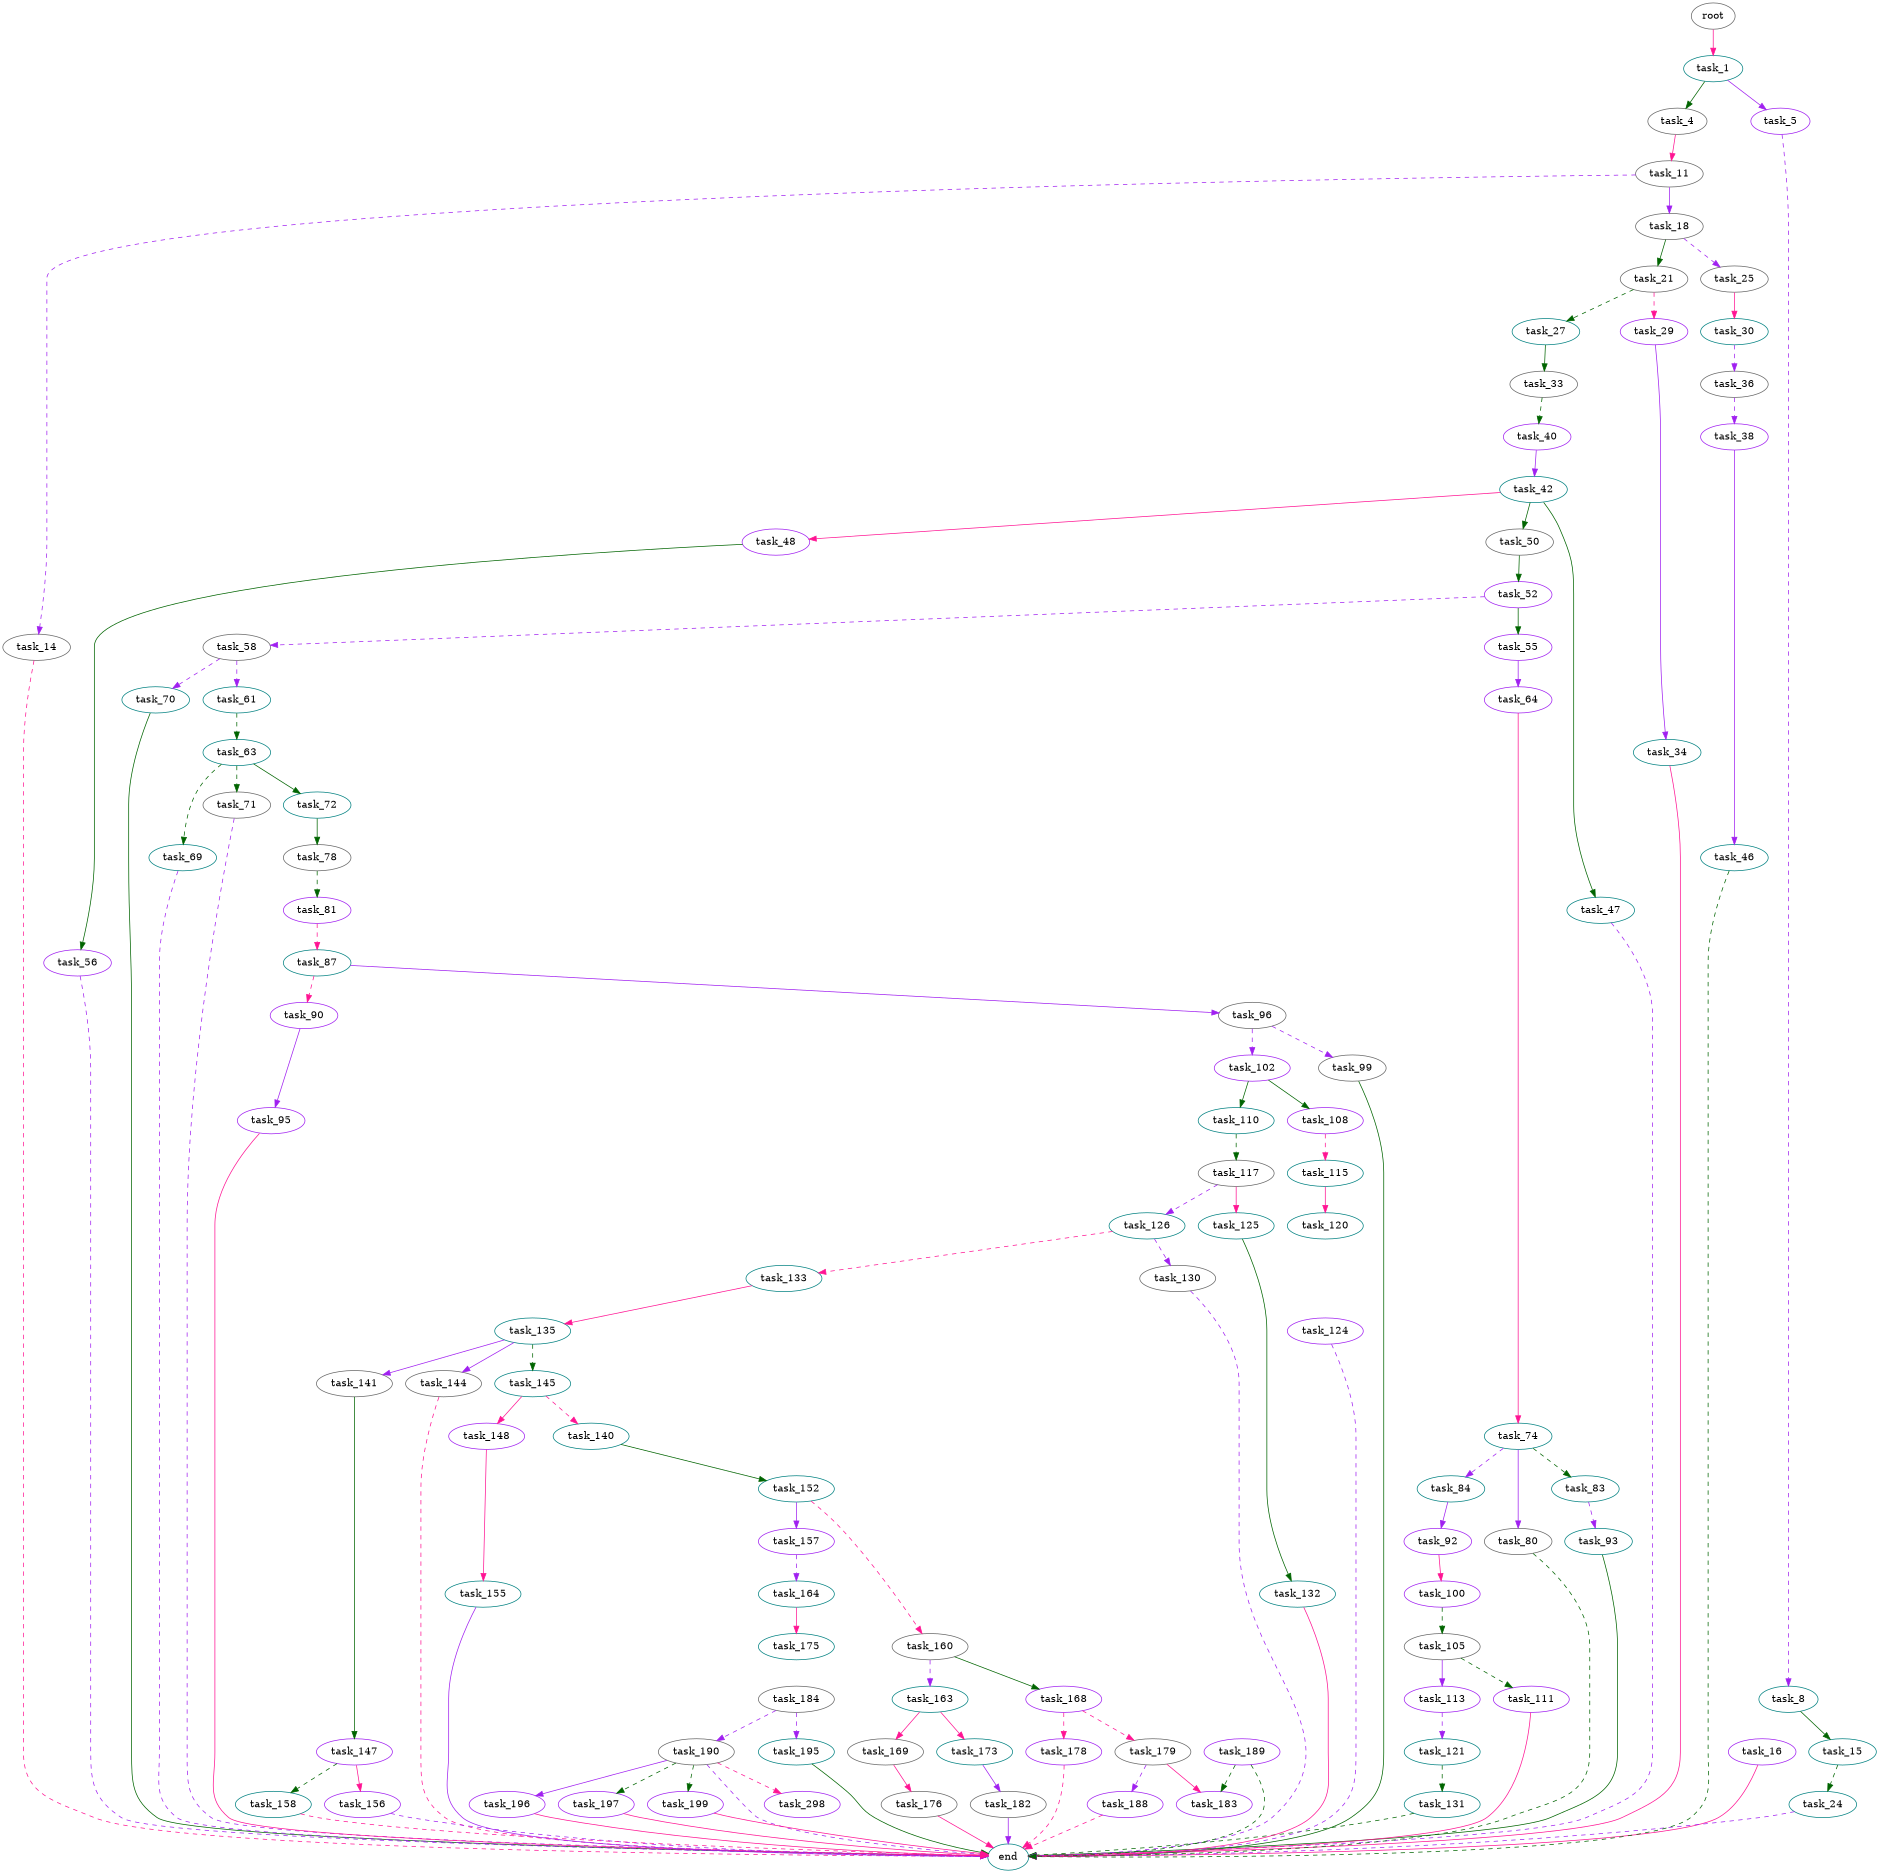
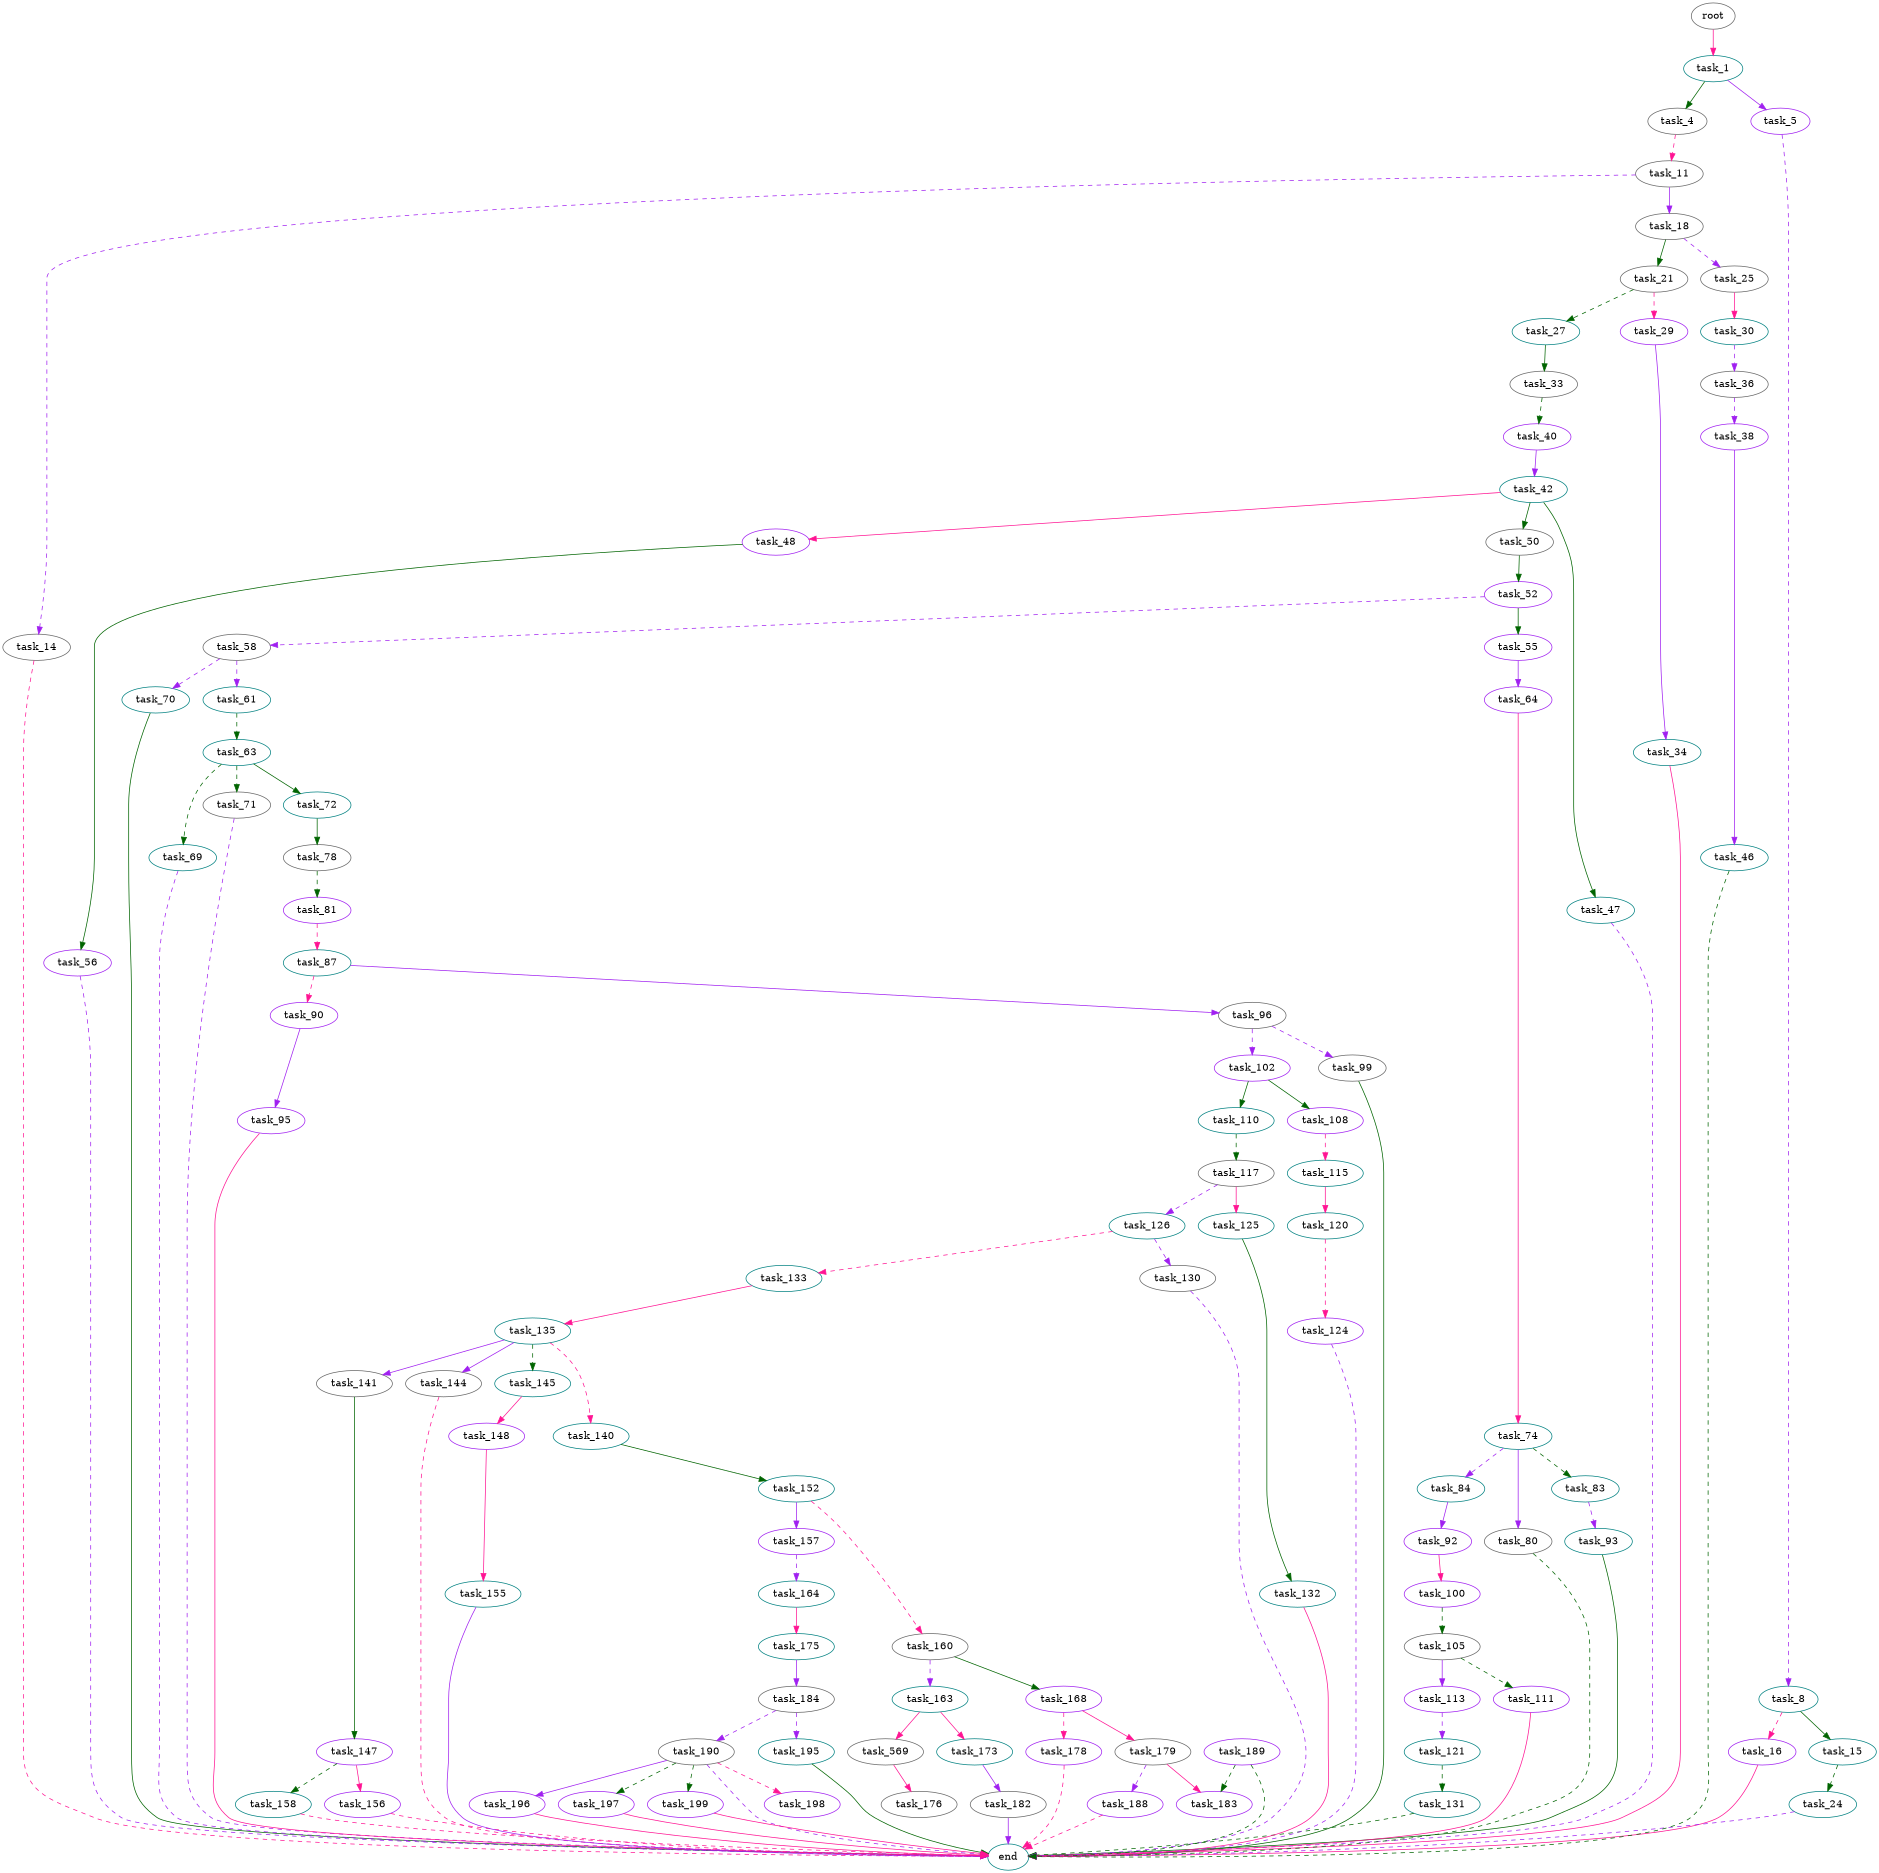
(1674, 144) -> (1674, 144)
none -> (1325, 1275)
(559, 1407) -> (579, 1374)
none -> (796, 1669)
none -> (1777, 1722)
(1105, 1724) -> (1105, 1724)
(886, 1752) -> (886, 1752)
(802, 1804) -> (802, 1804)
(962, 1830) -> none
(685, 1846) -> (685, 1846)
